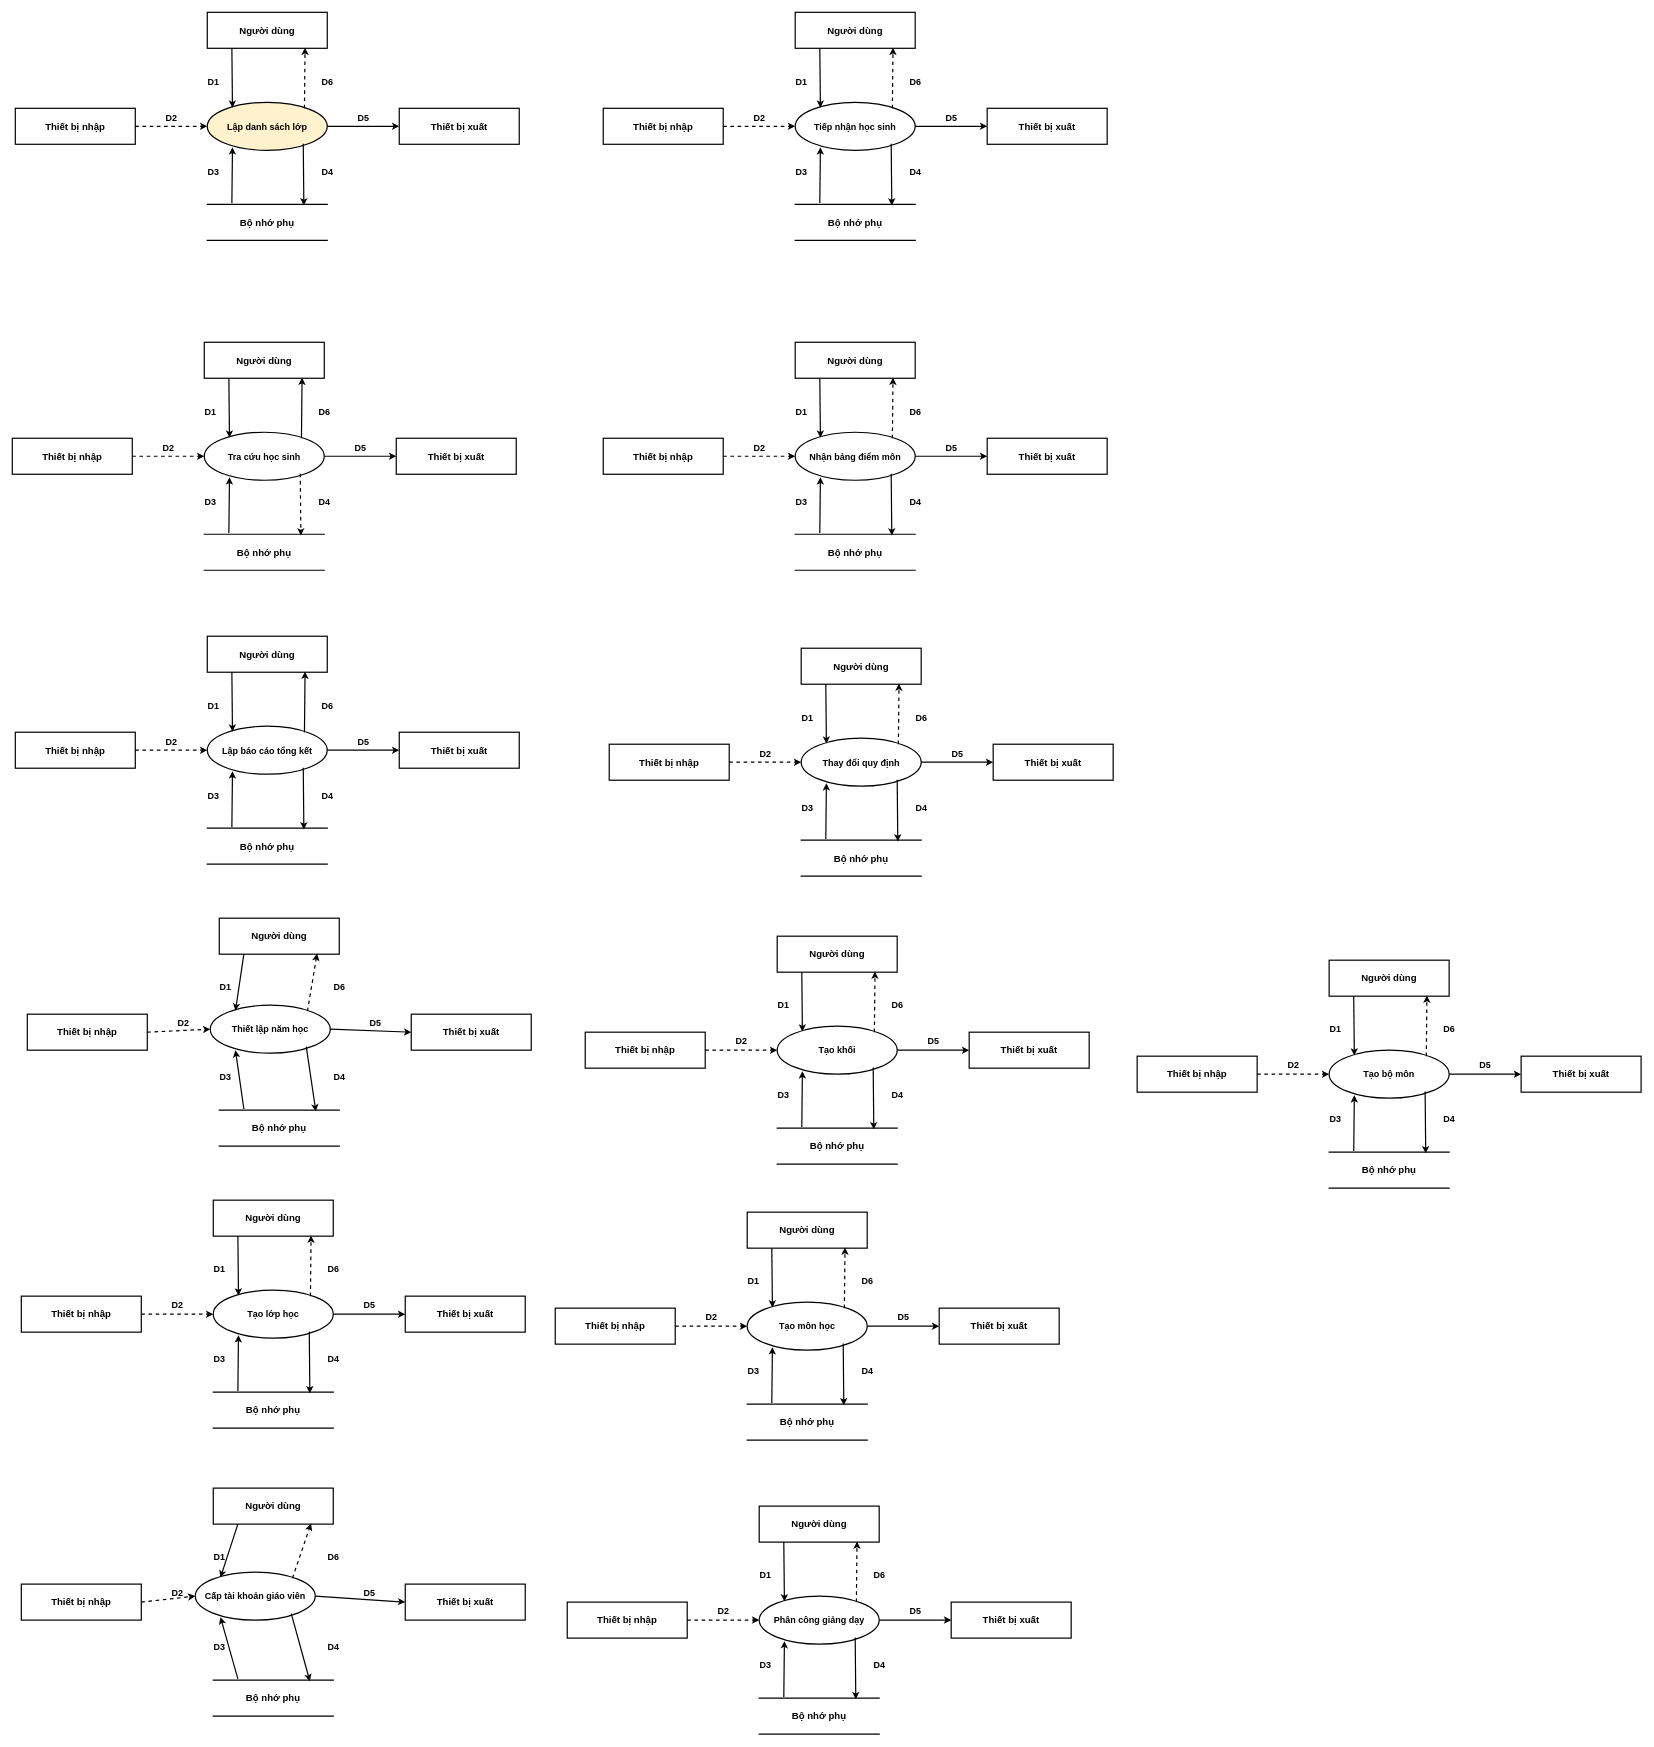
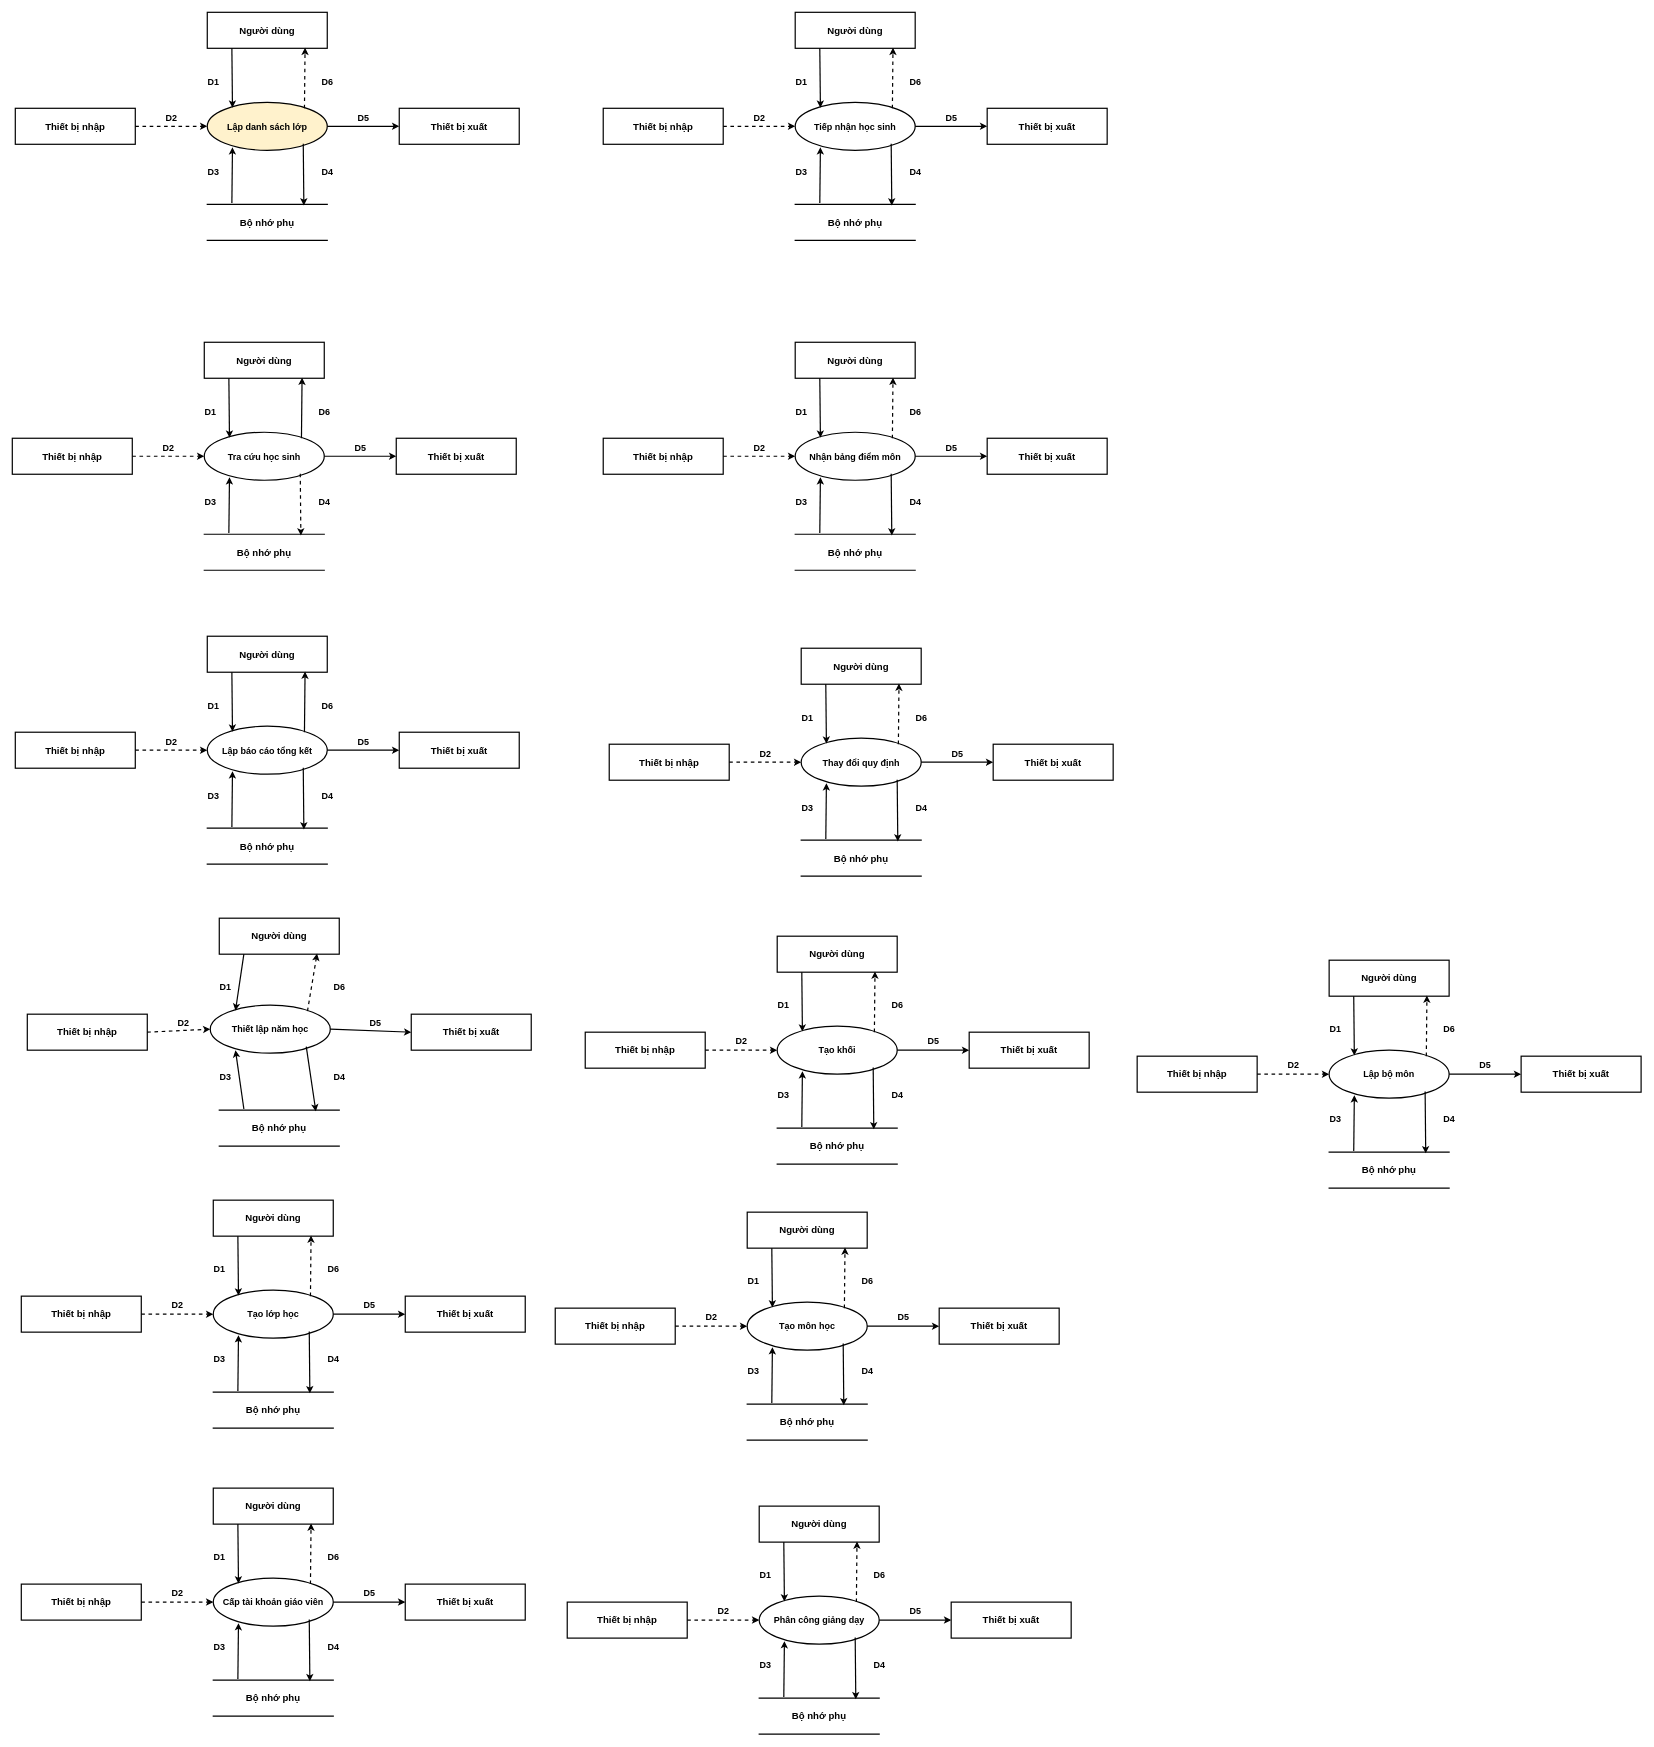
(1389, 1074) -> (1389, 1074)
(255, 1596) -> (273, 1602)
